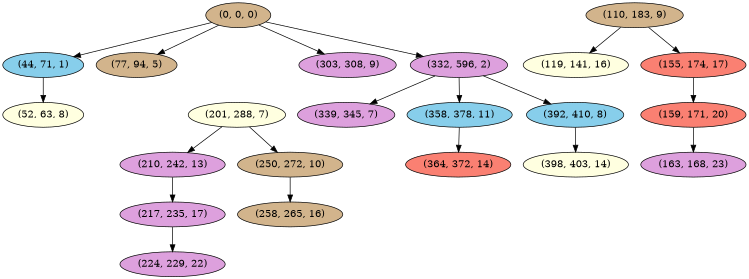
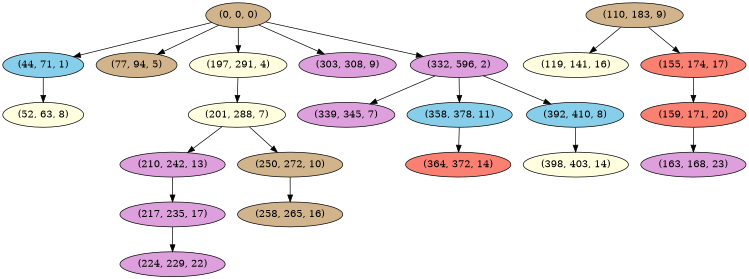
none -> (238, 65)
